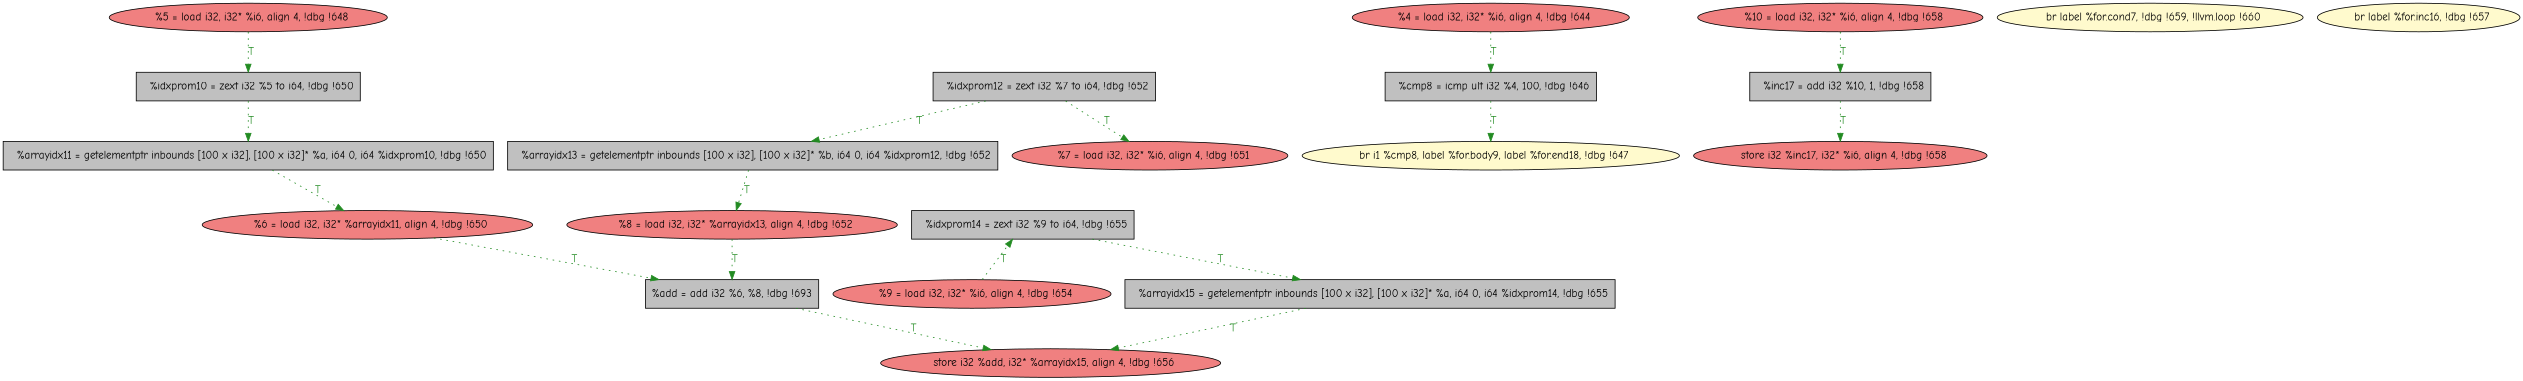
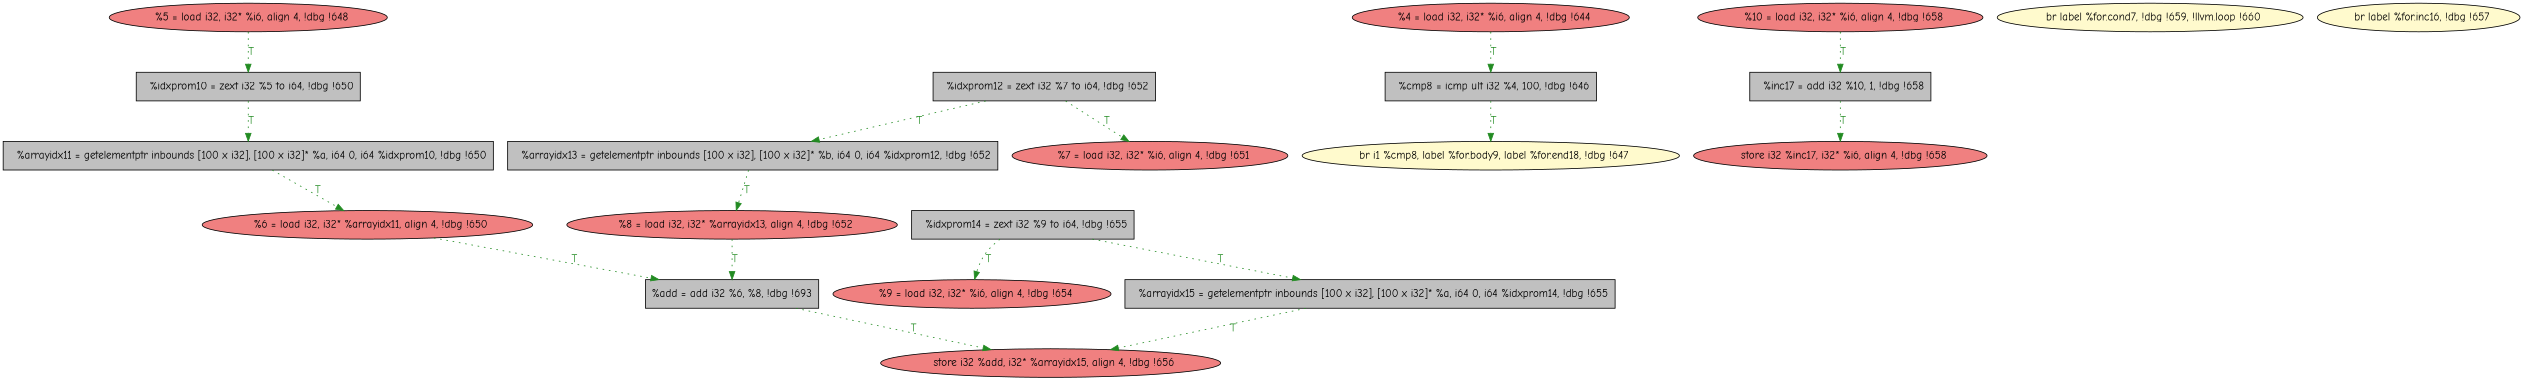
(995, 263) -> (986, 253)
